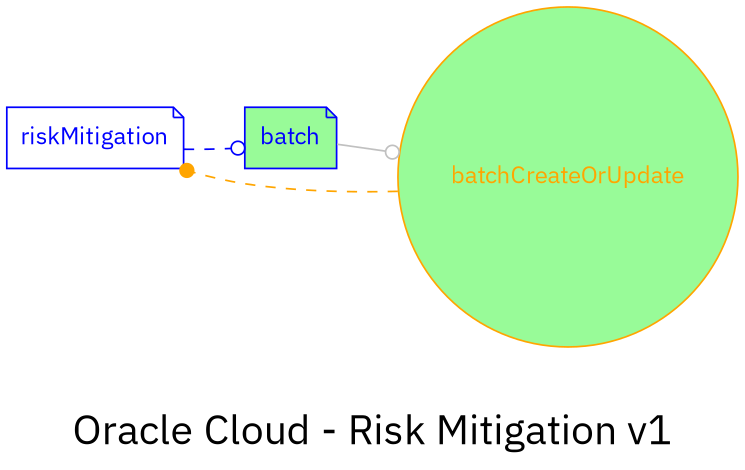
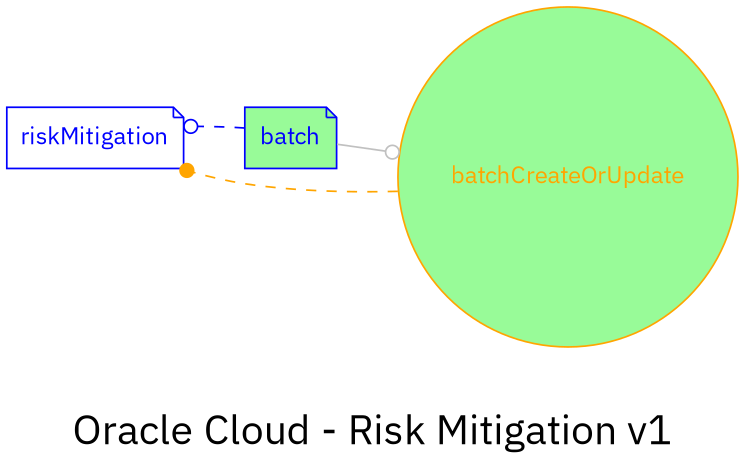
(207, 149) -> (221, 127)
